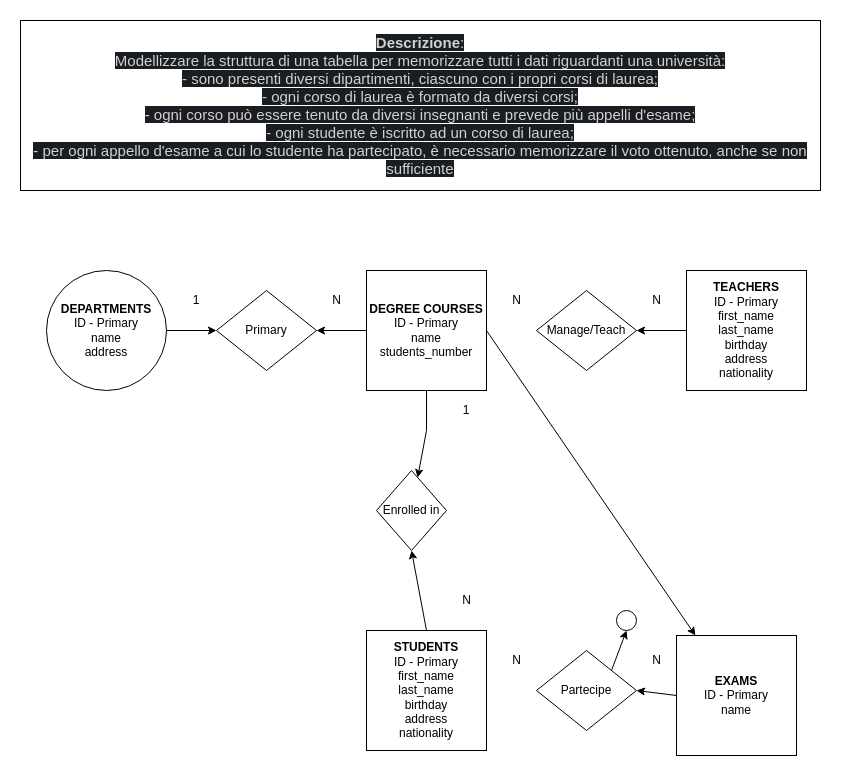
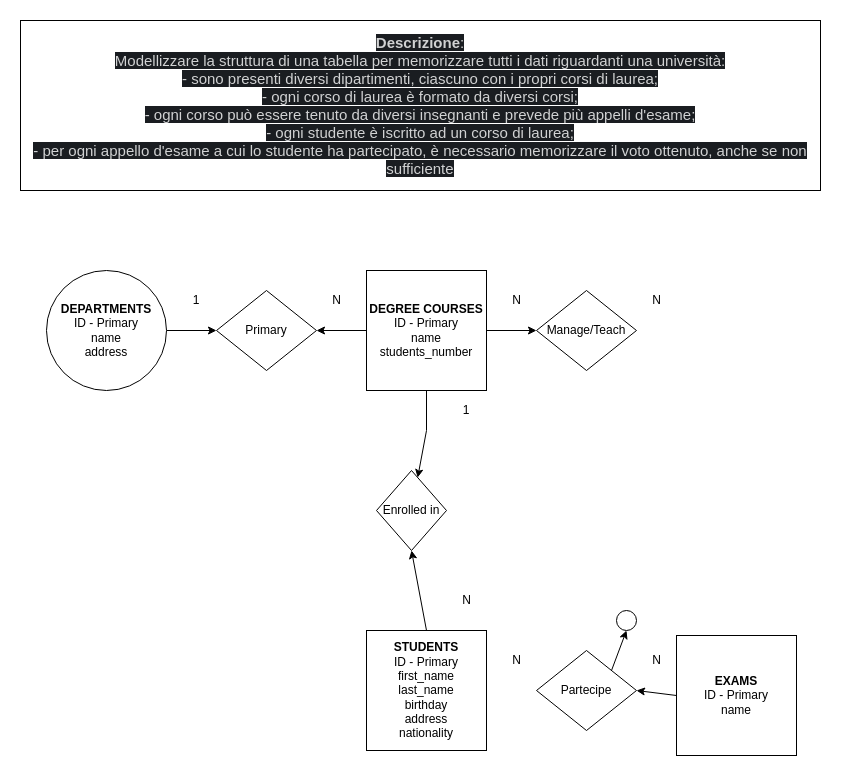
(665, 331) -> none
(747, 331) -> none
(589, 480) -> (508, 331)
